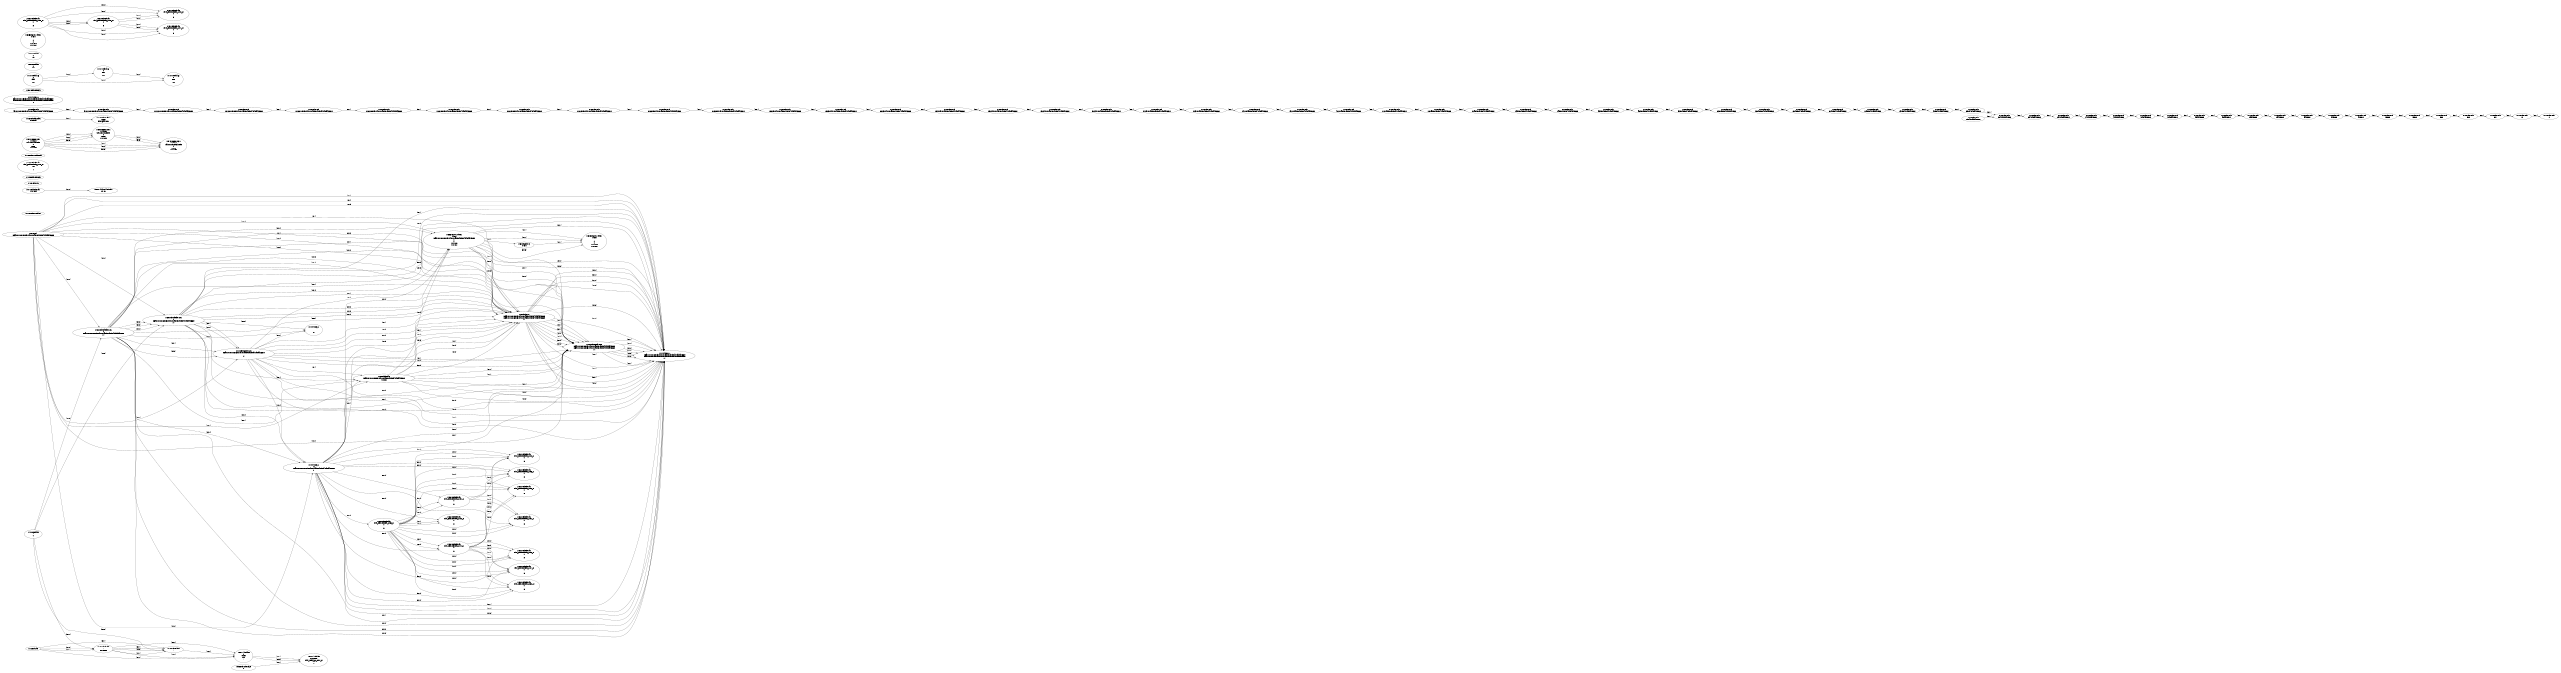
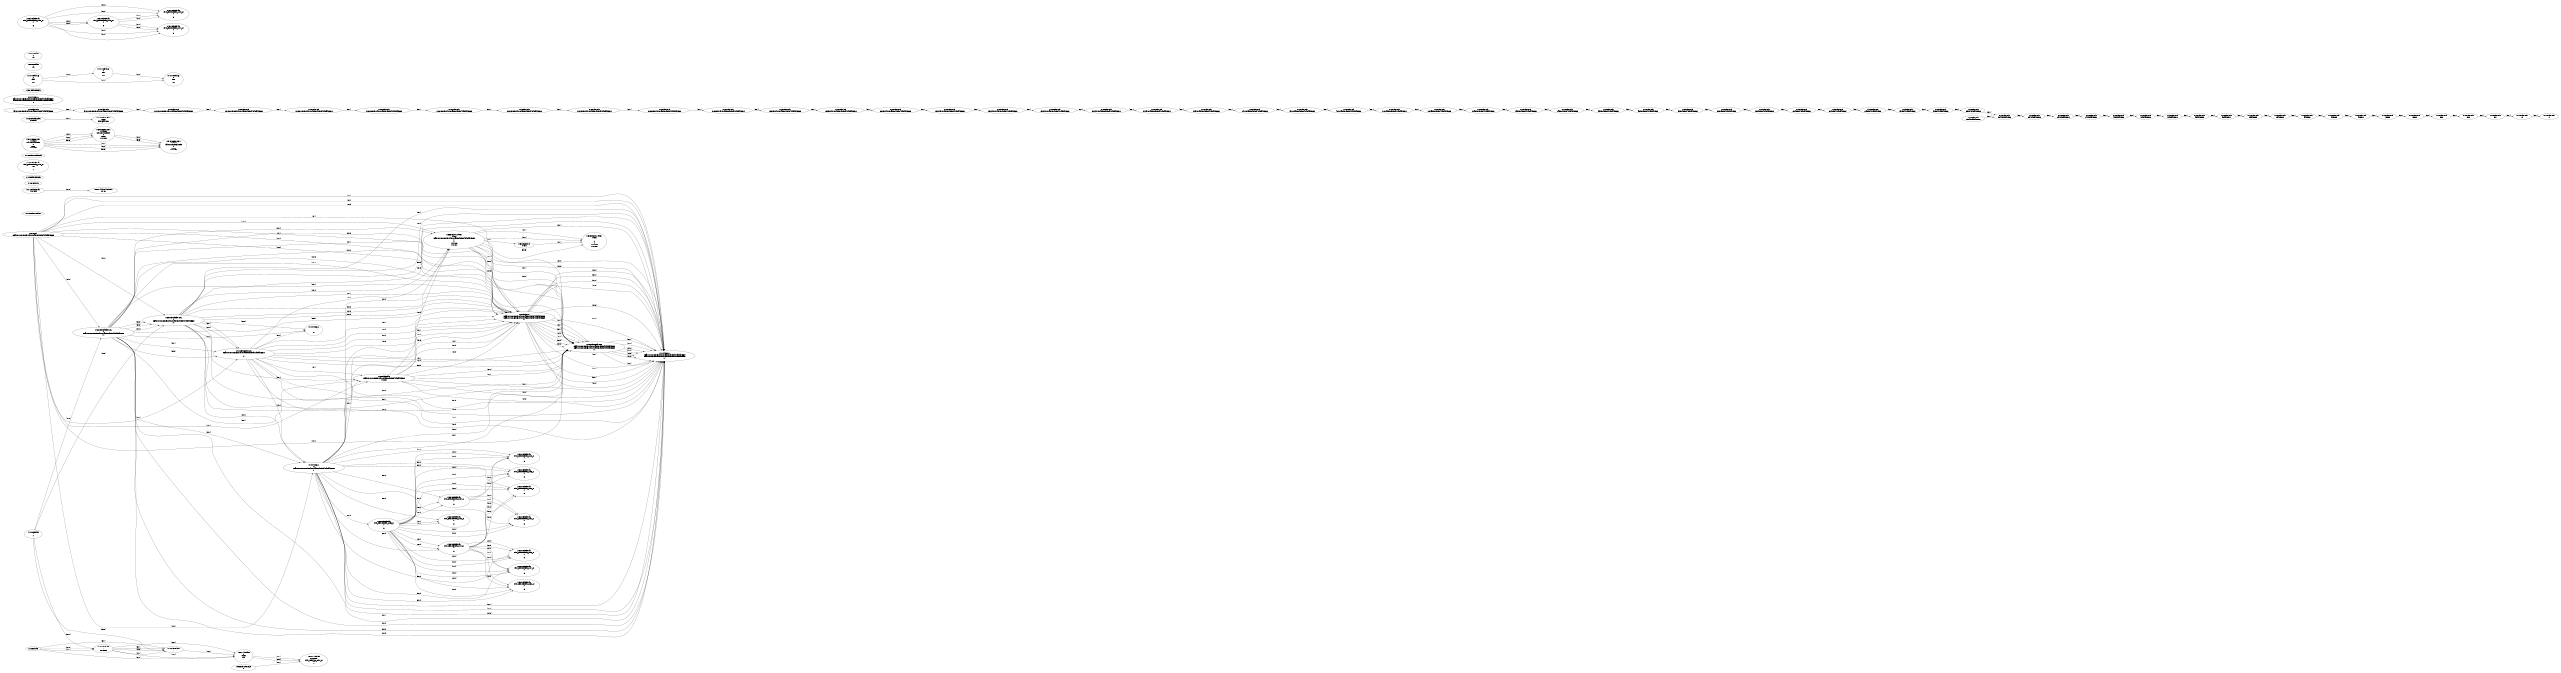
(33, 40) -> none
